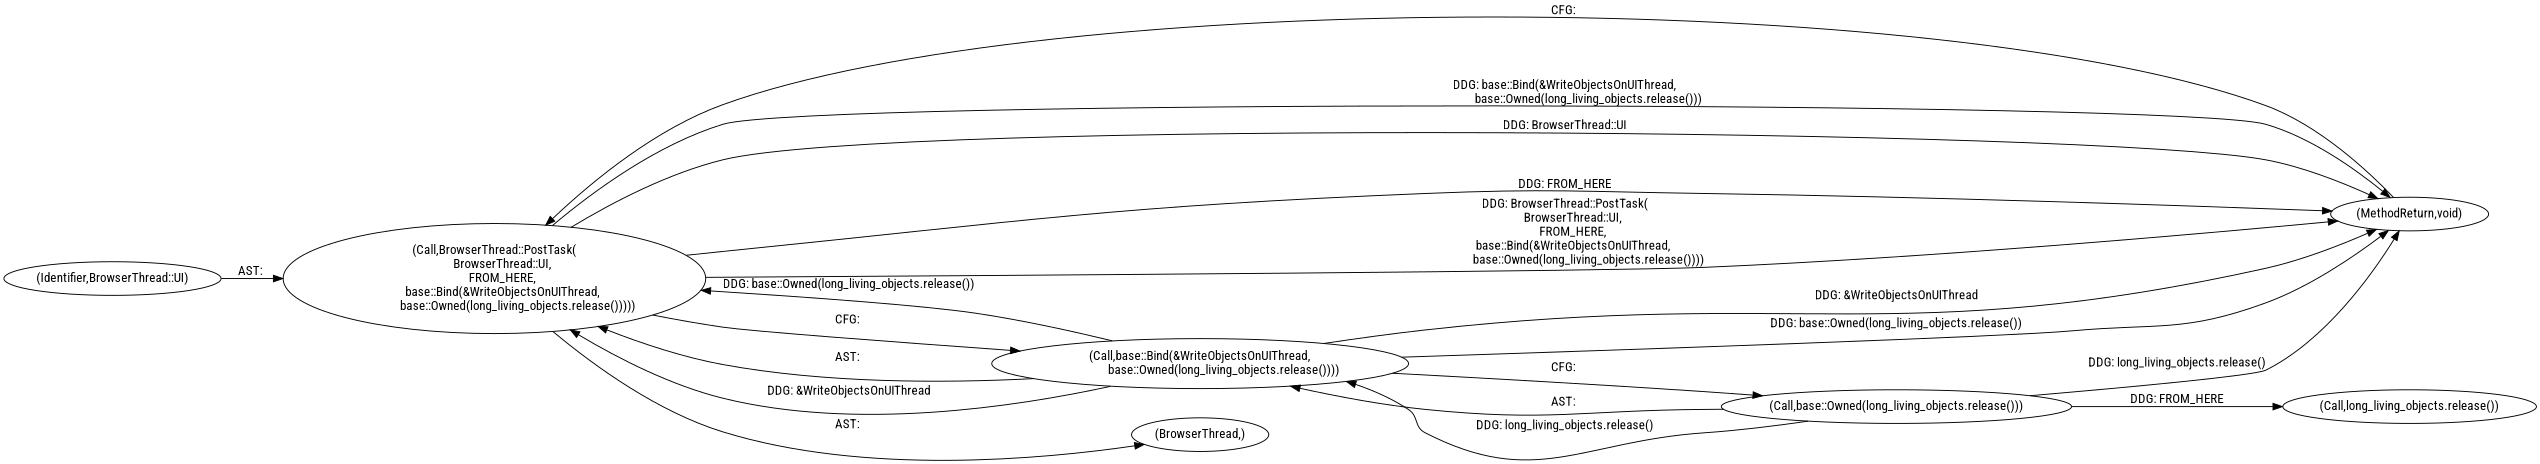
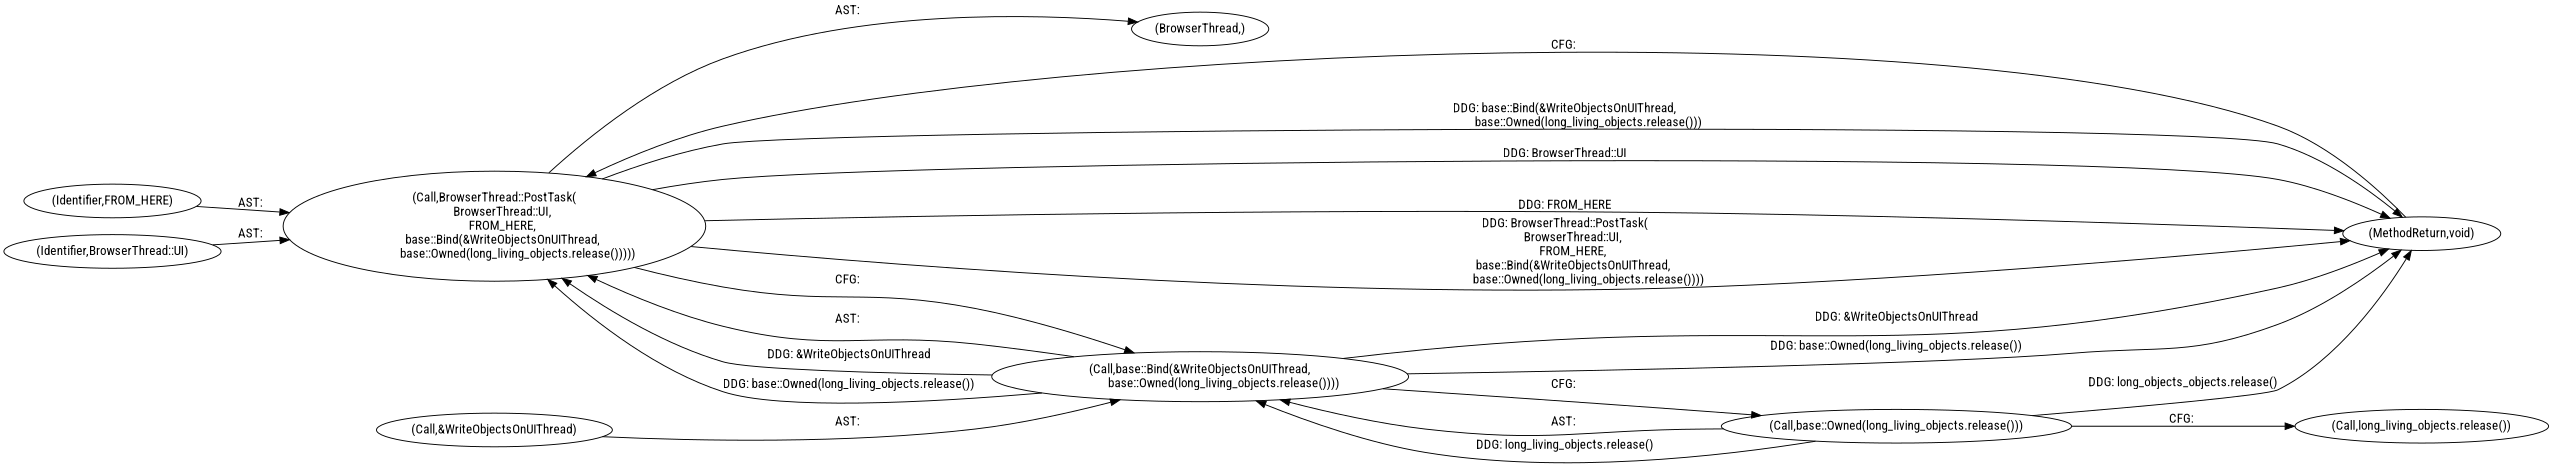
none -> (112, 201)
(2177, 363) -> (2183, 383)
(2177, 400) -> (2183, 419)
none -> (494, 430)
